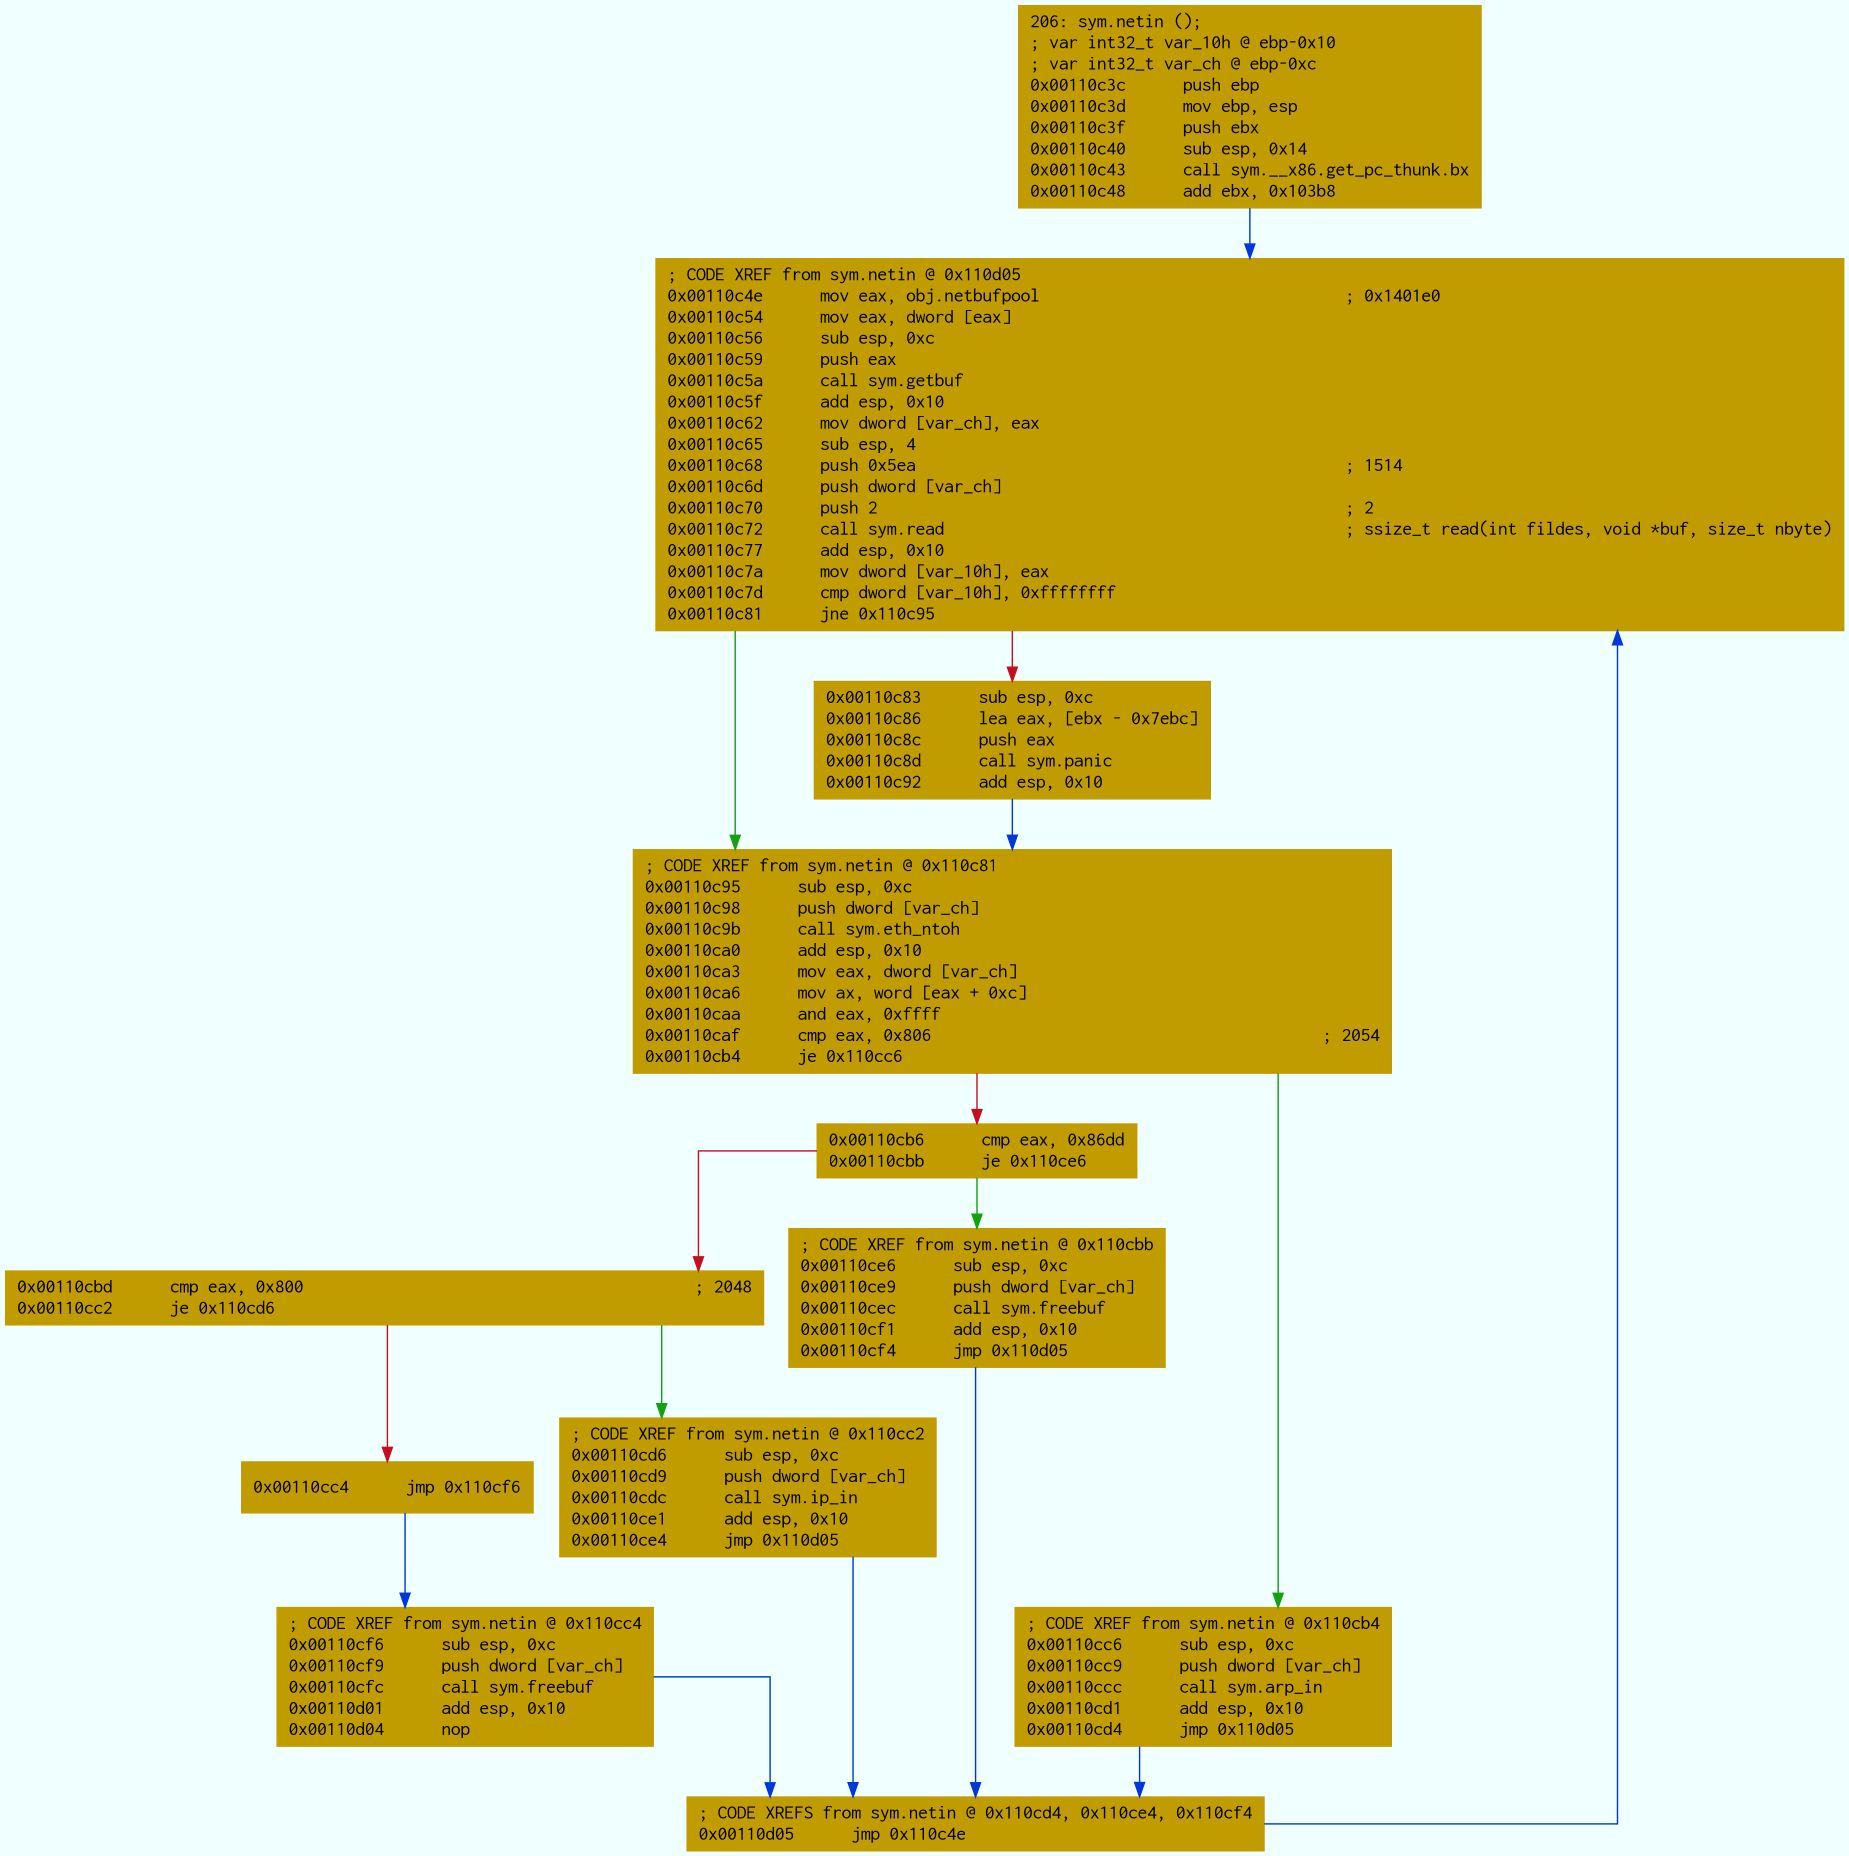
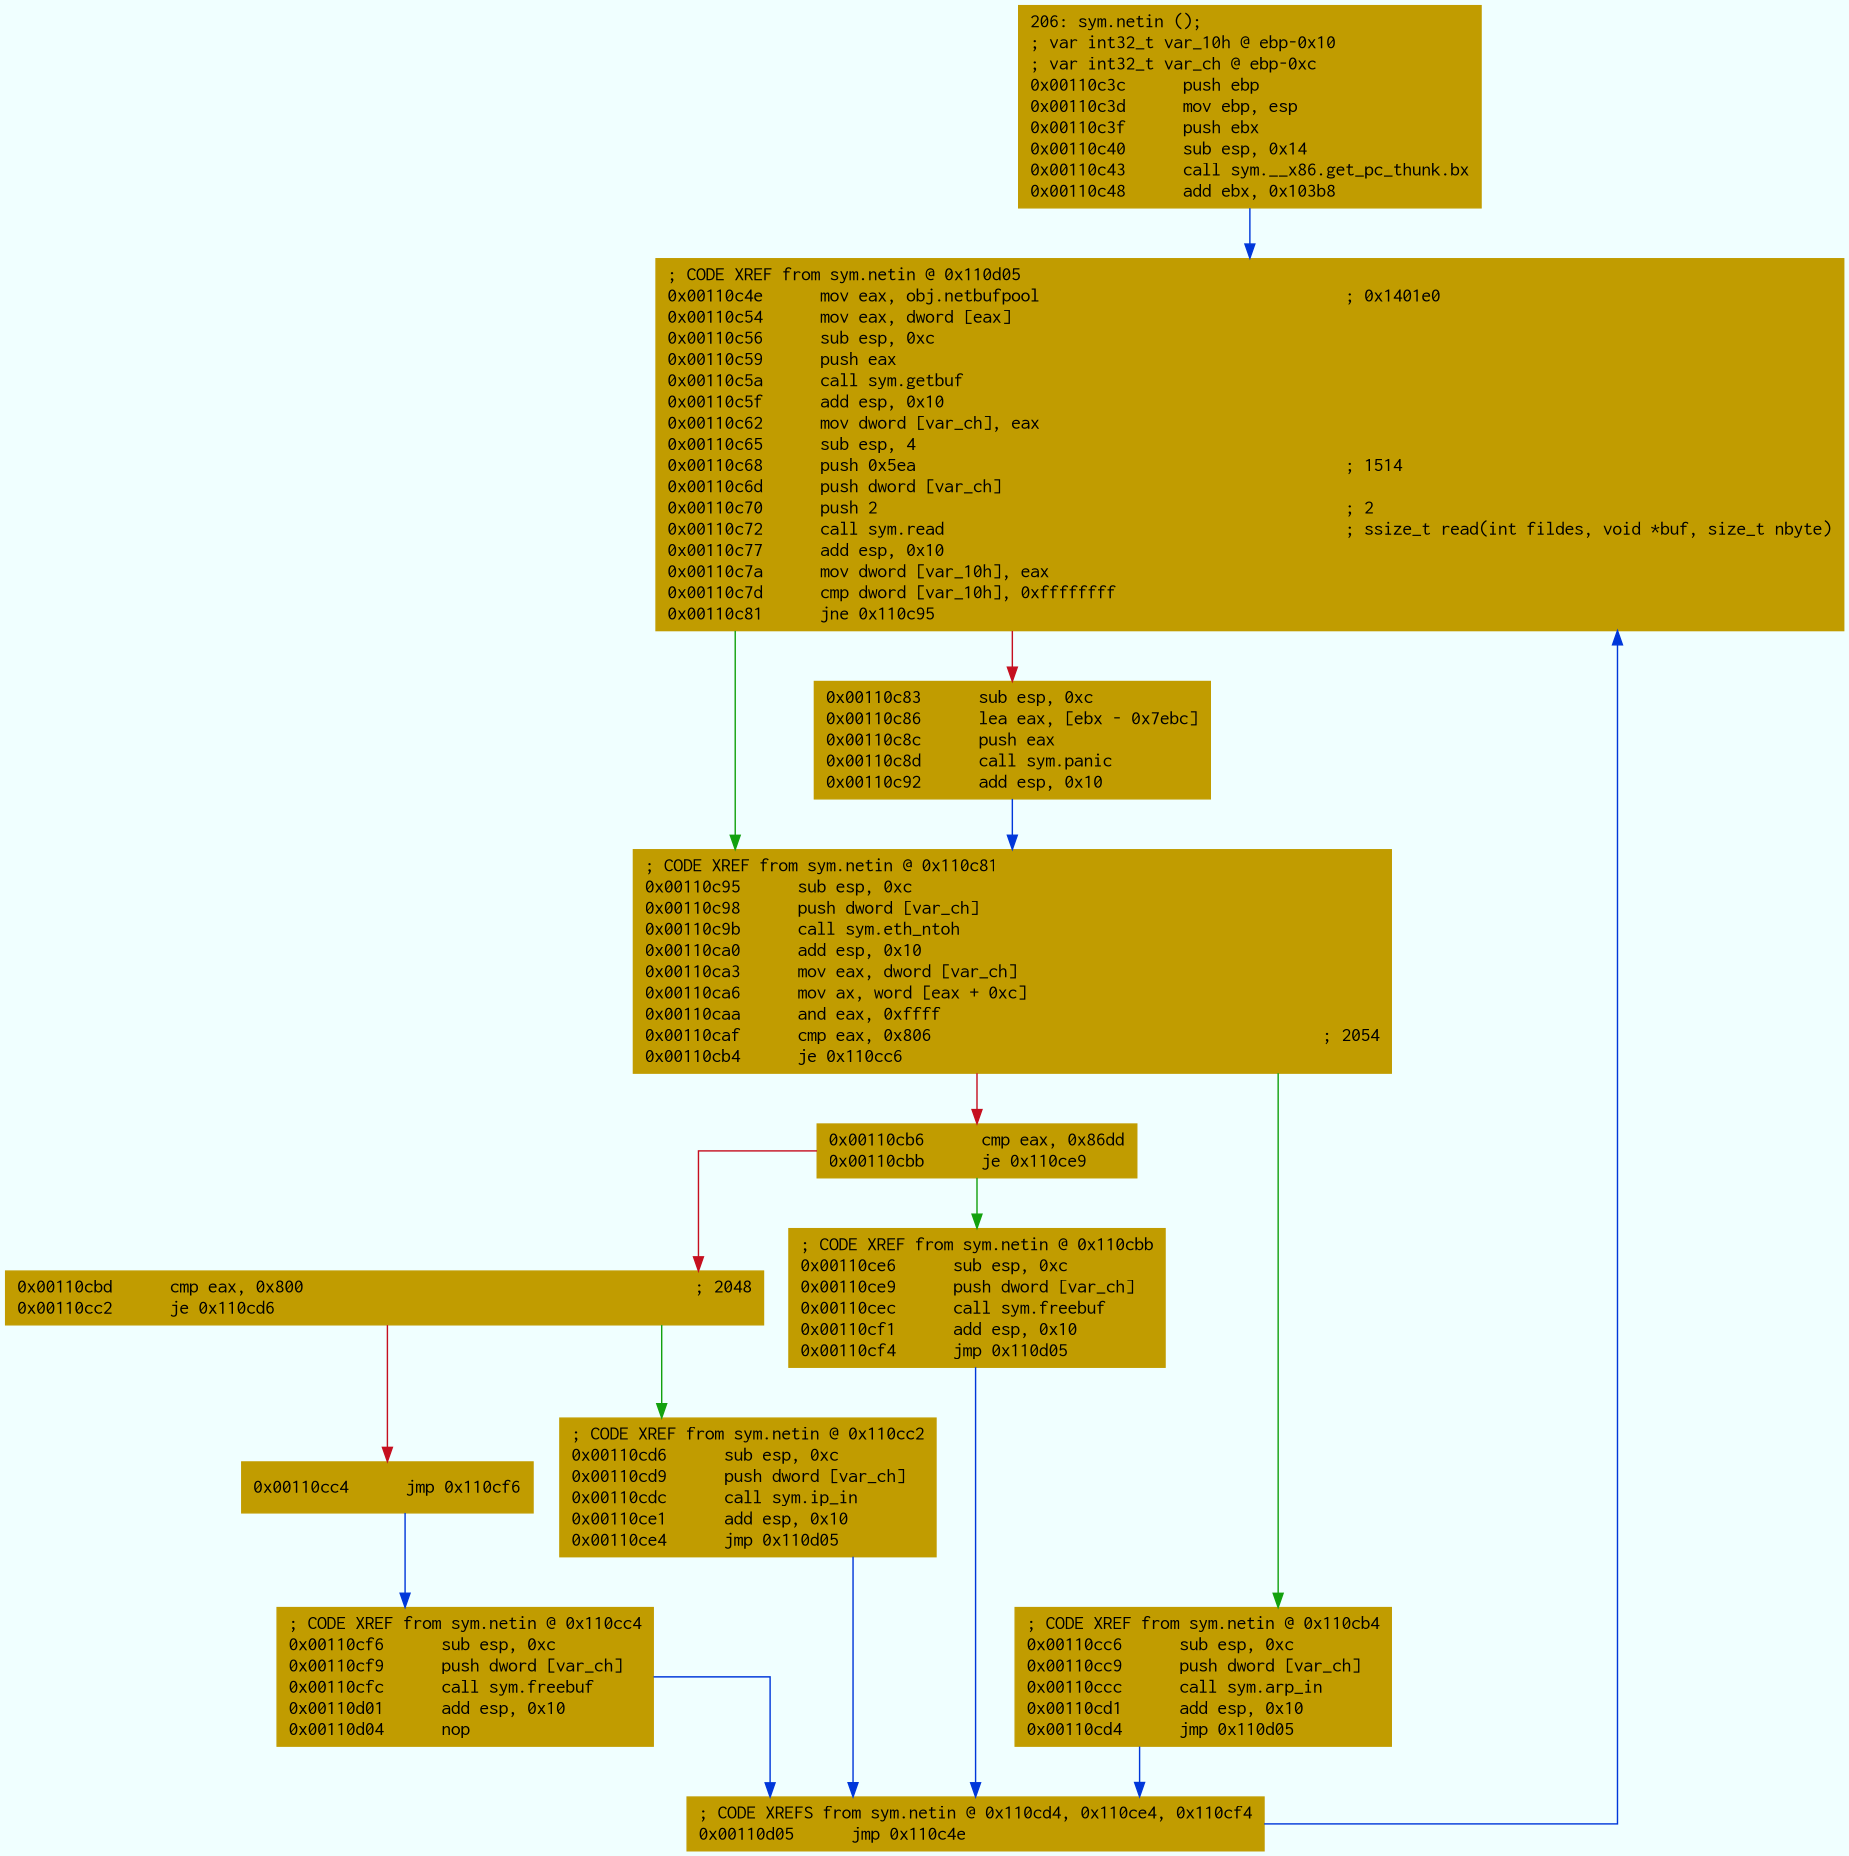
(977, 1151) -> (977, 1151)
